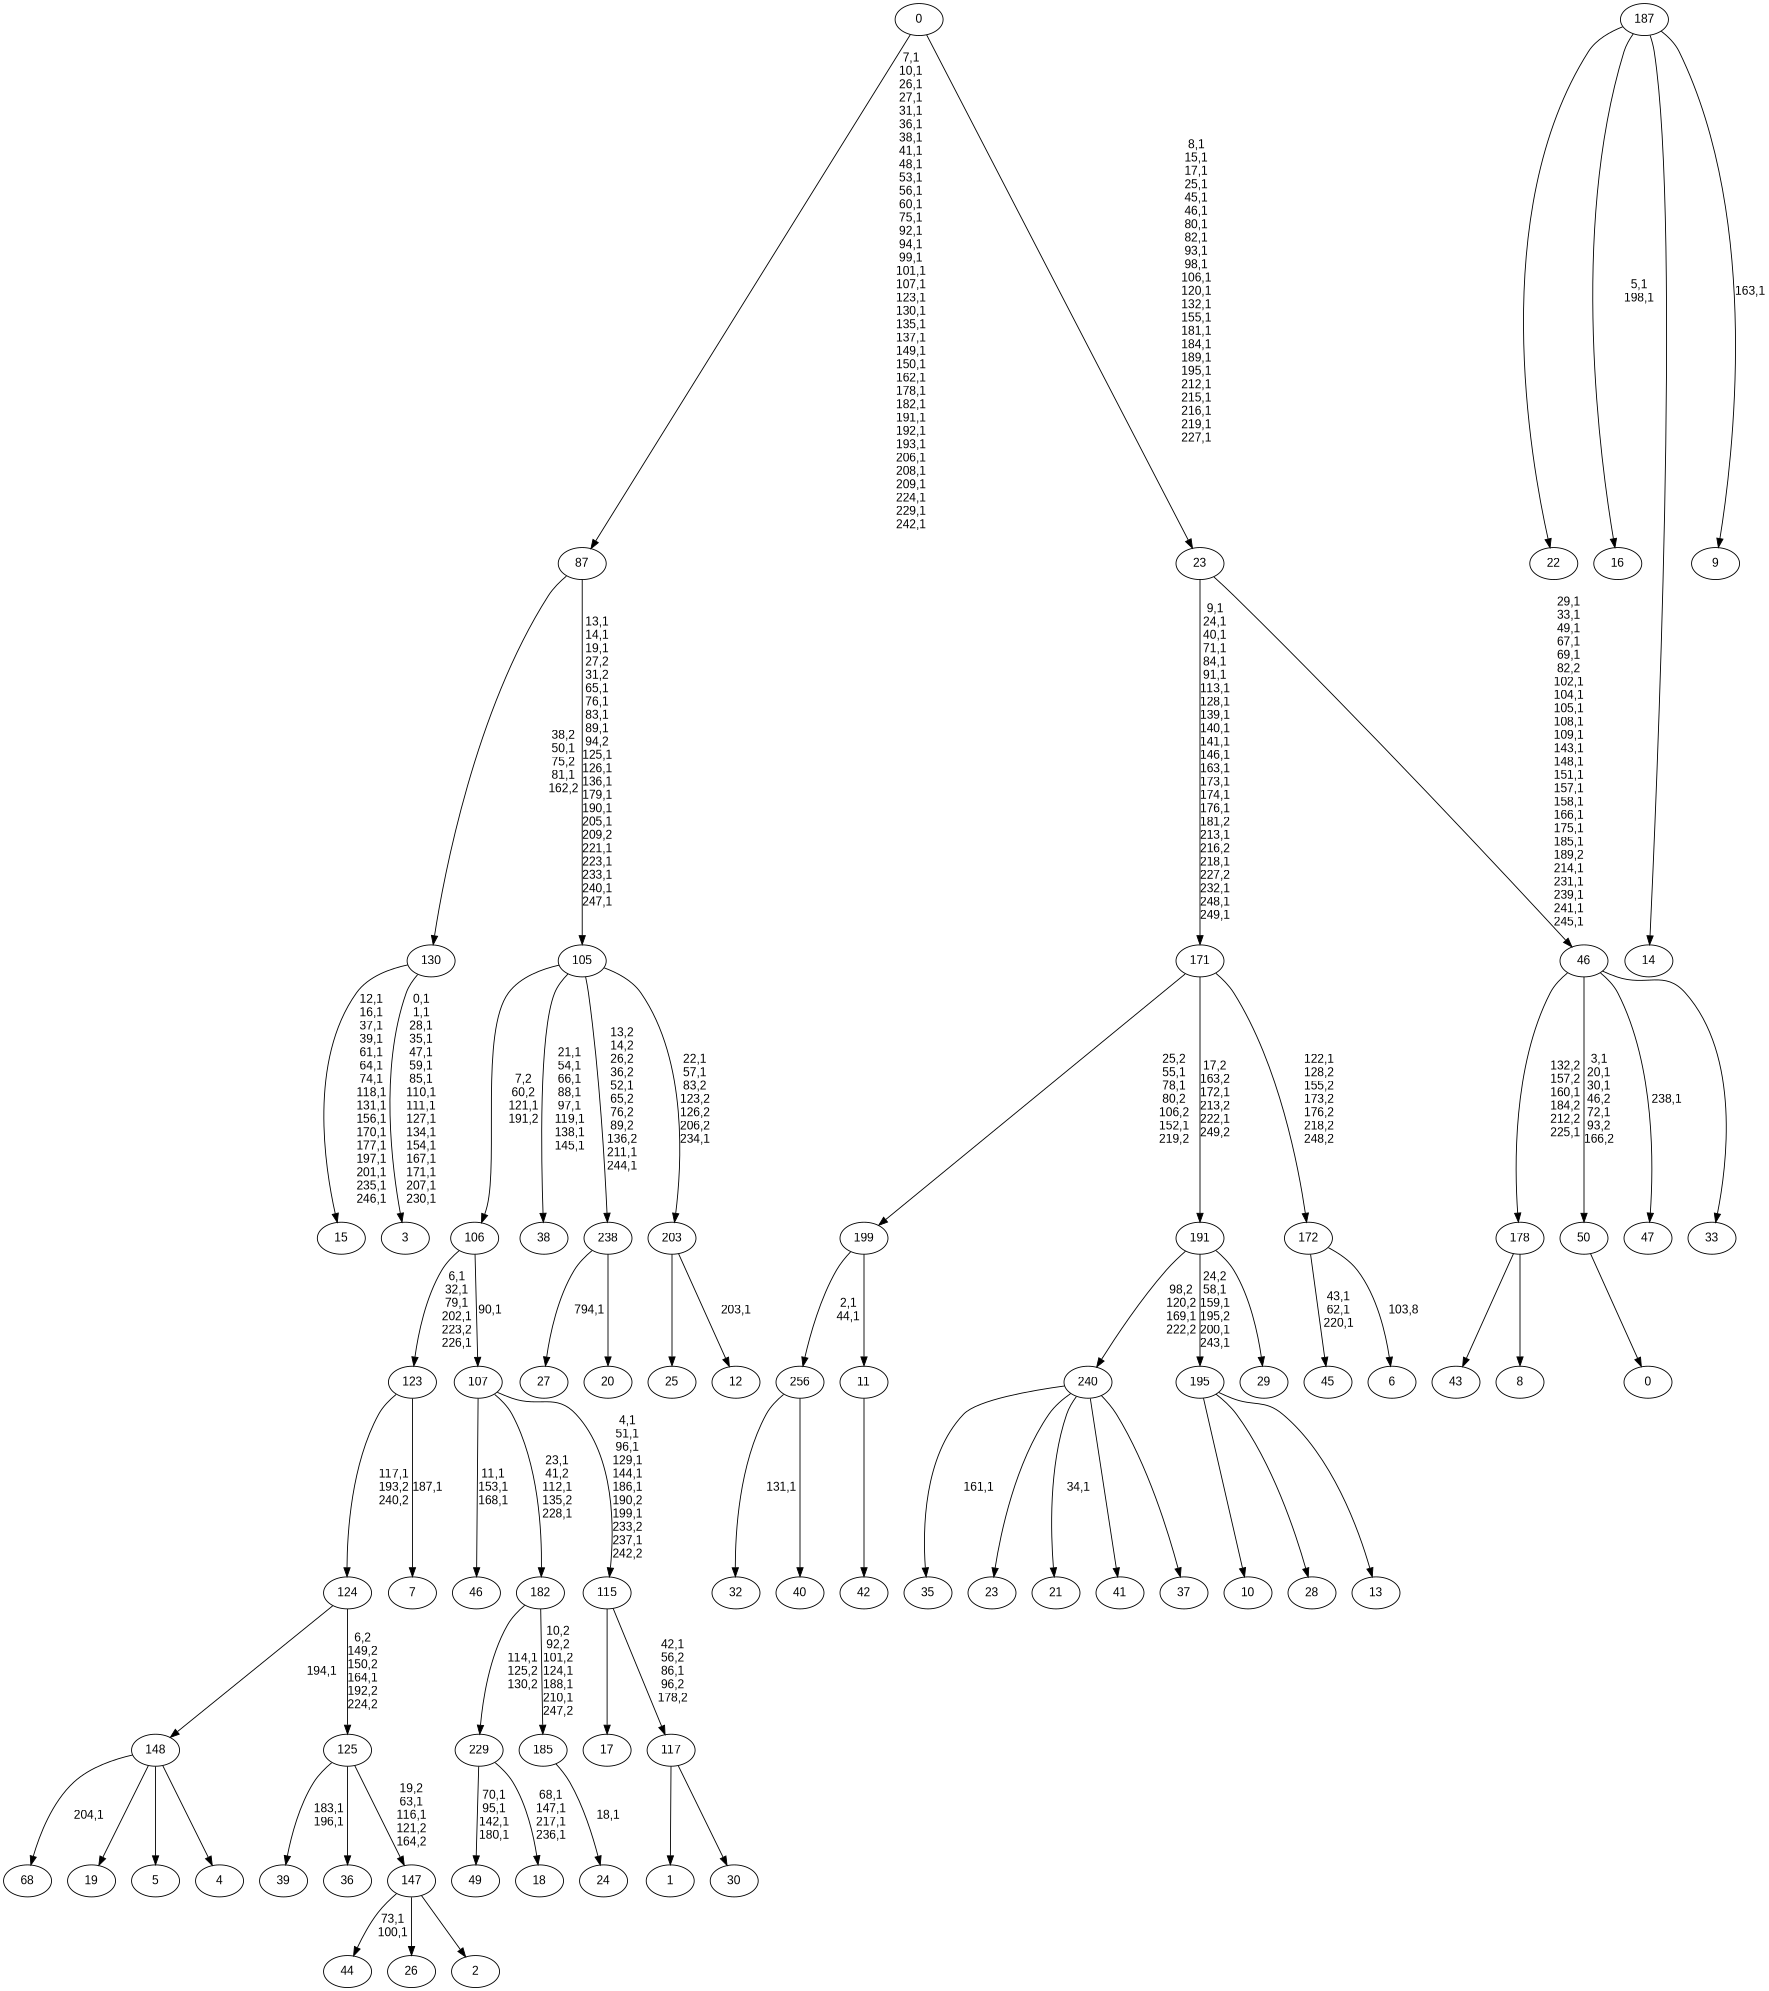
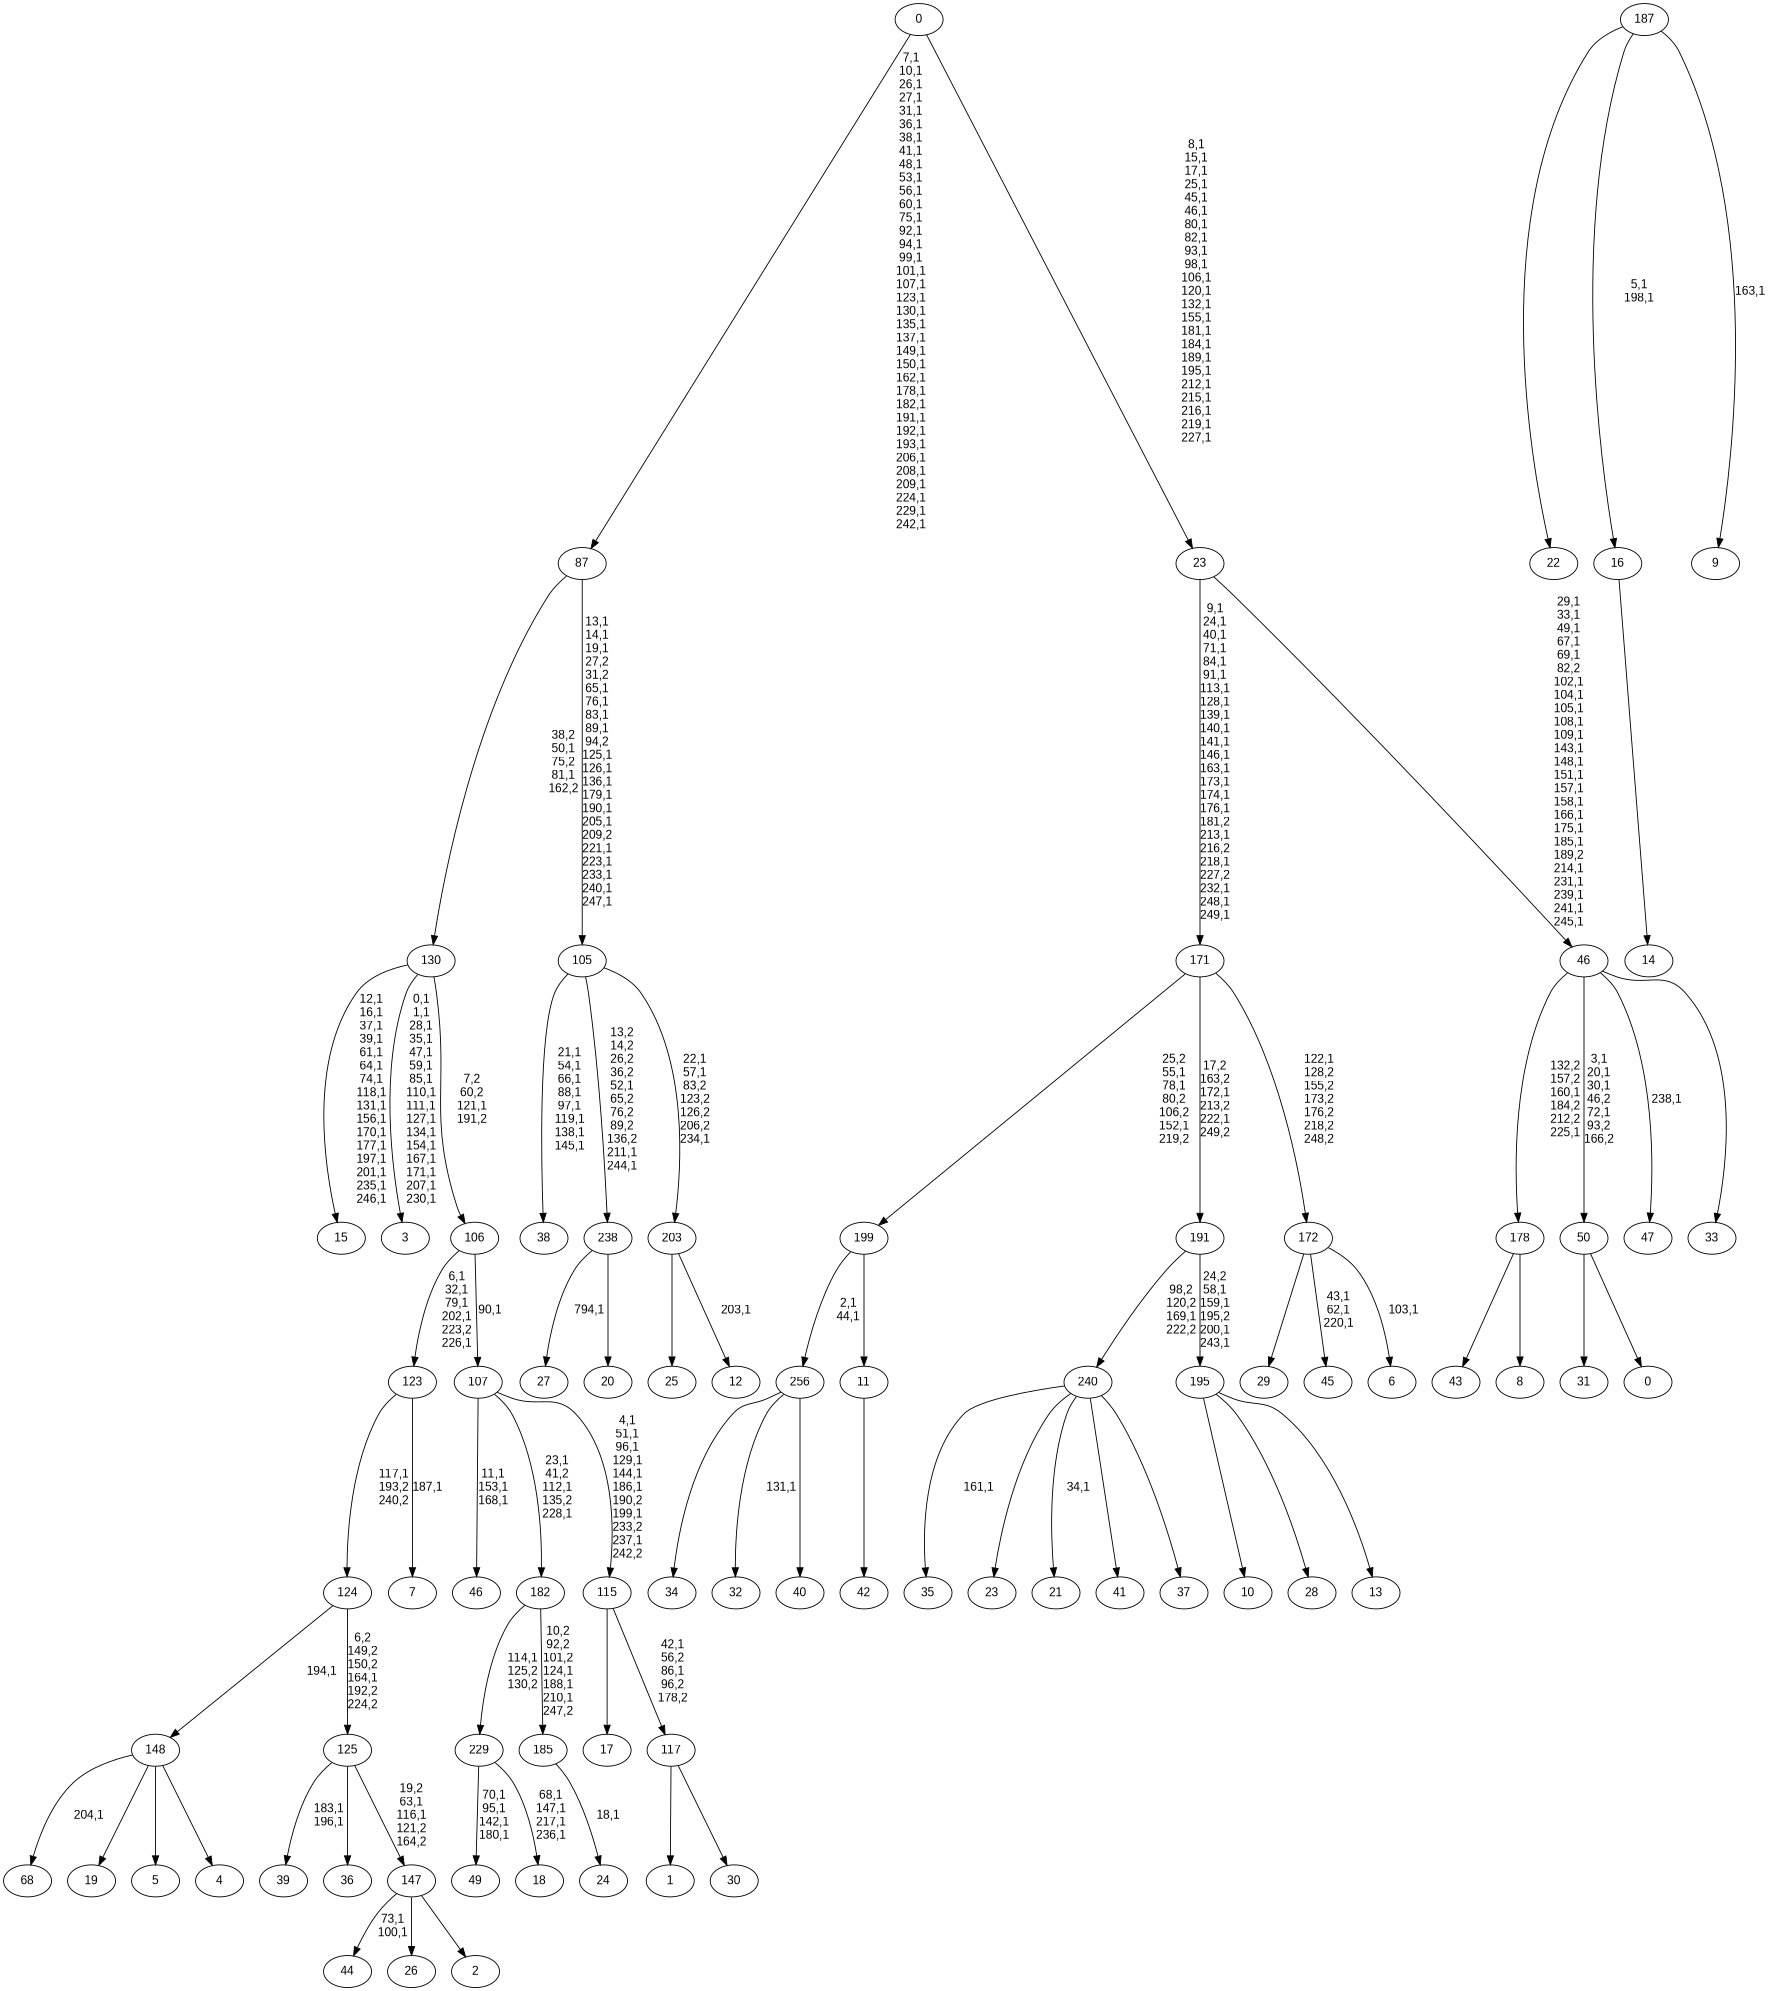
(1665, 485) -> (1633, 758)
(492, 1073) -> (441, 1097)
(1247, 1300) -> (1288, 1306)
(1404, 1310) -> (1404, 1310)
none -> (1584, 1382)
none -> (672, 1593)
